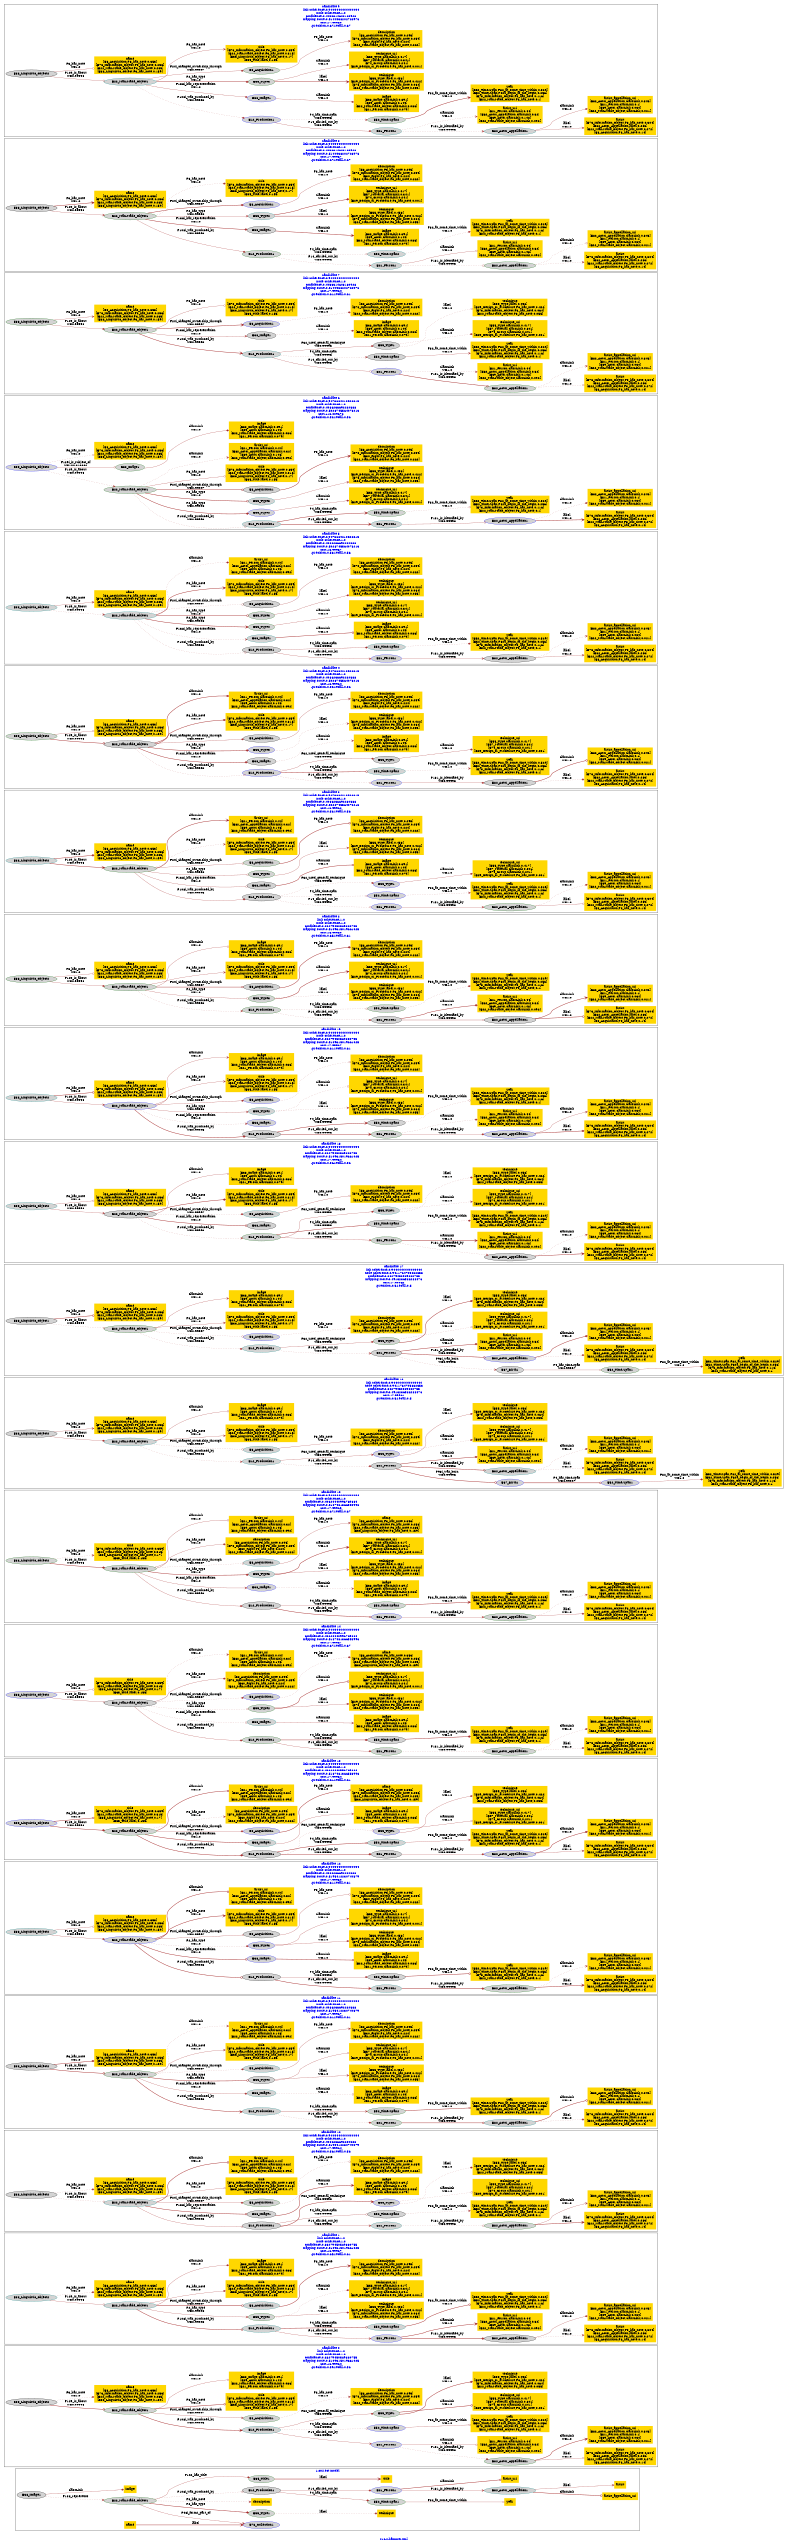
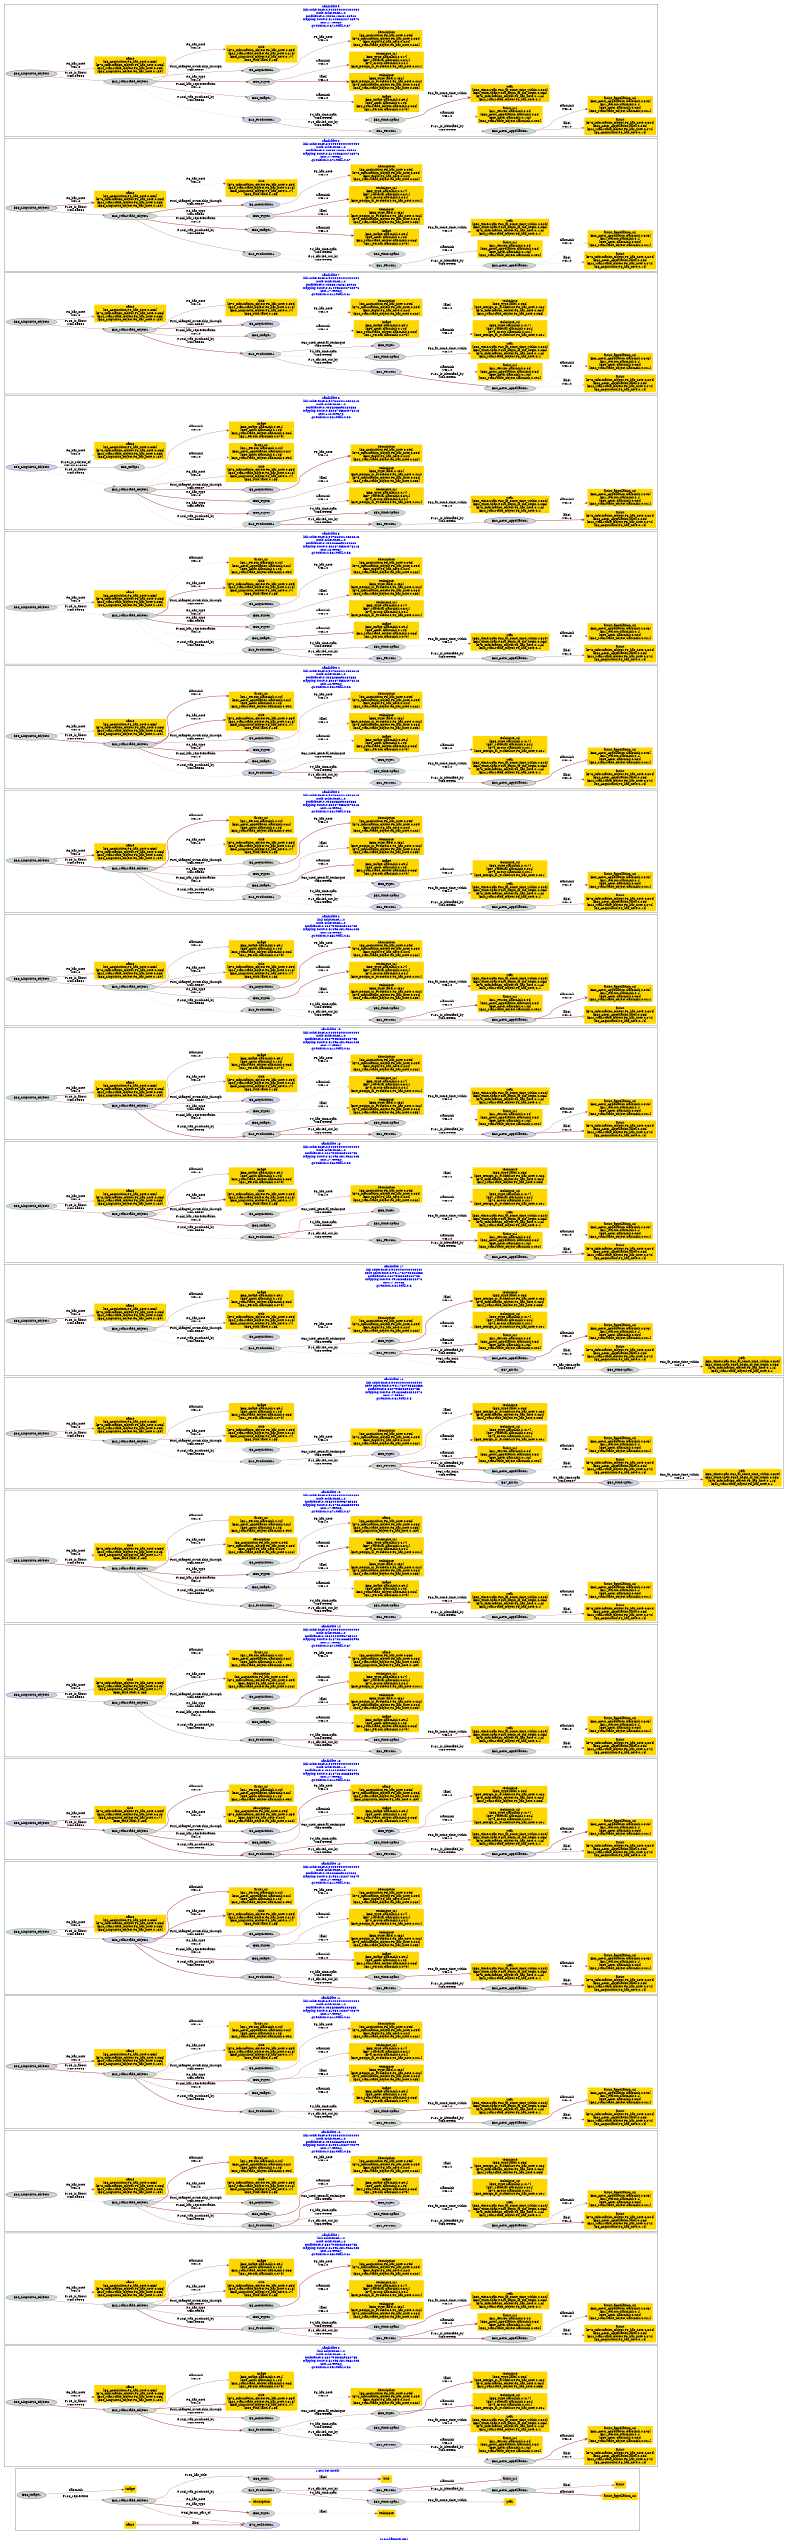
(510, 2479) -> (510, 2479)
